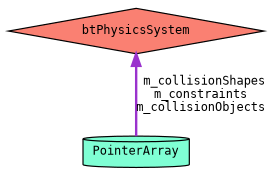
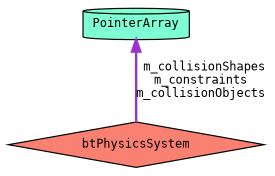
(136, 101) -> (136, 87)
